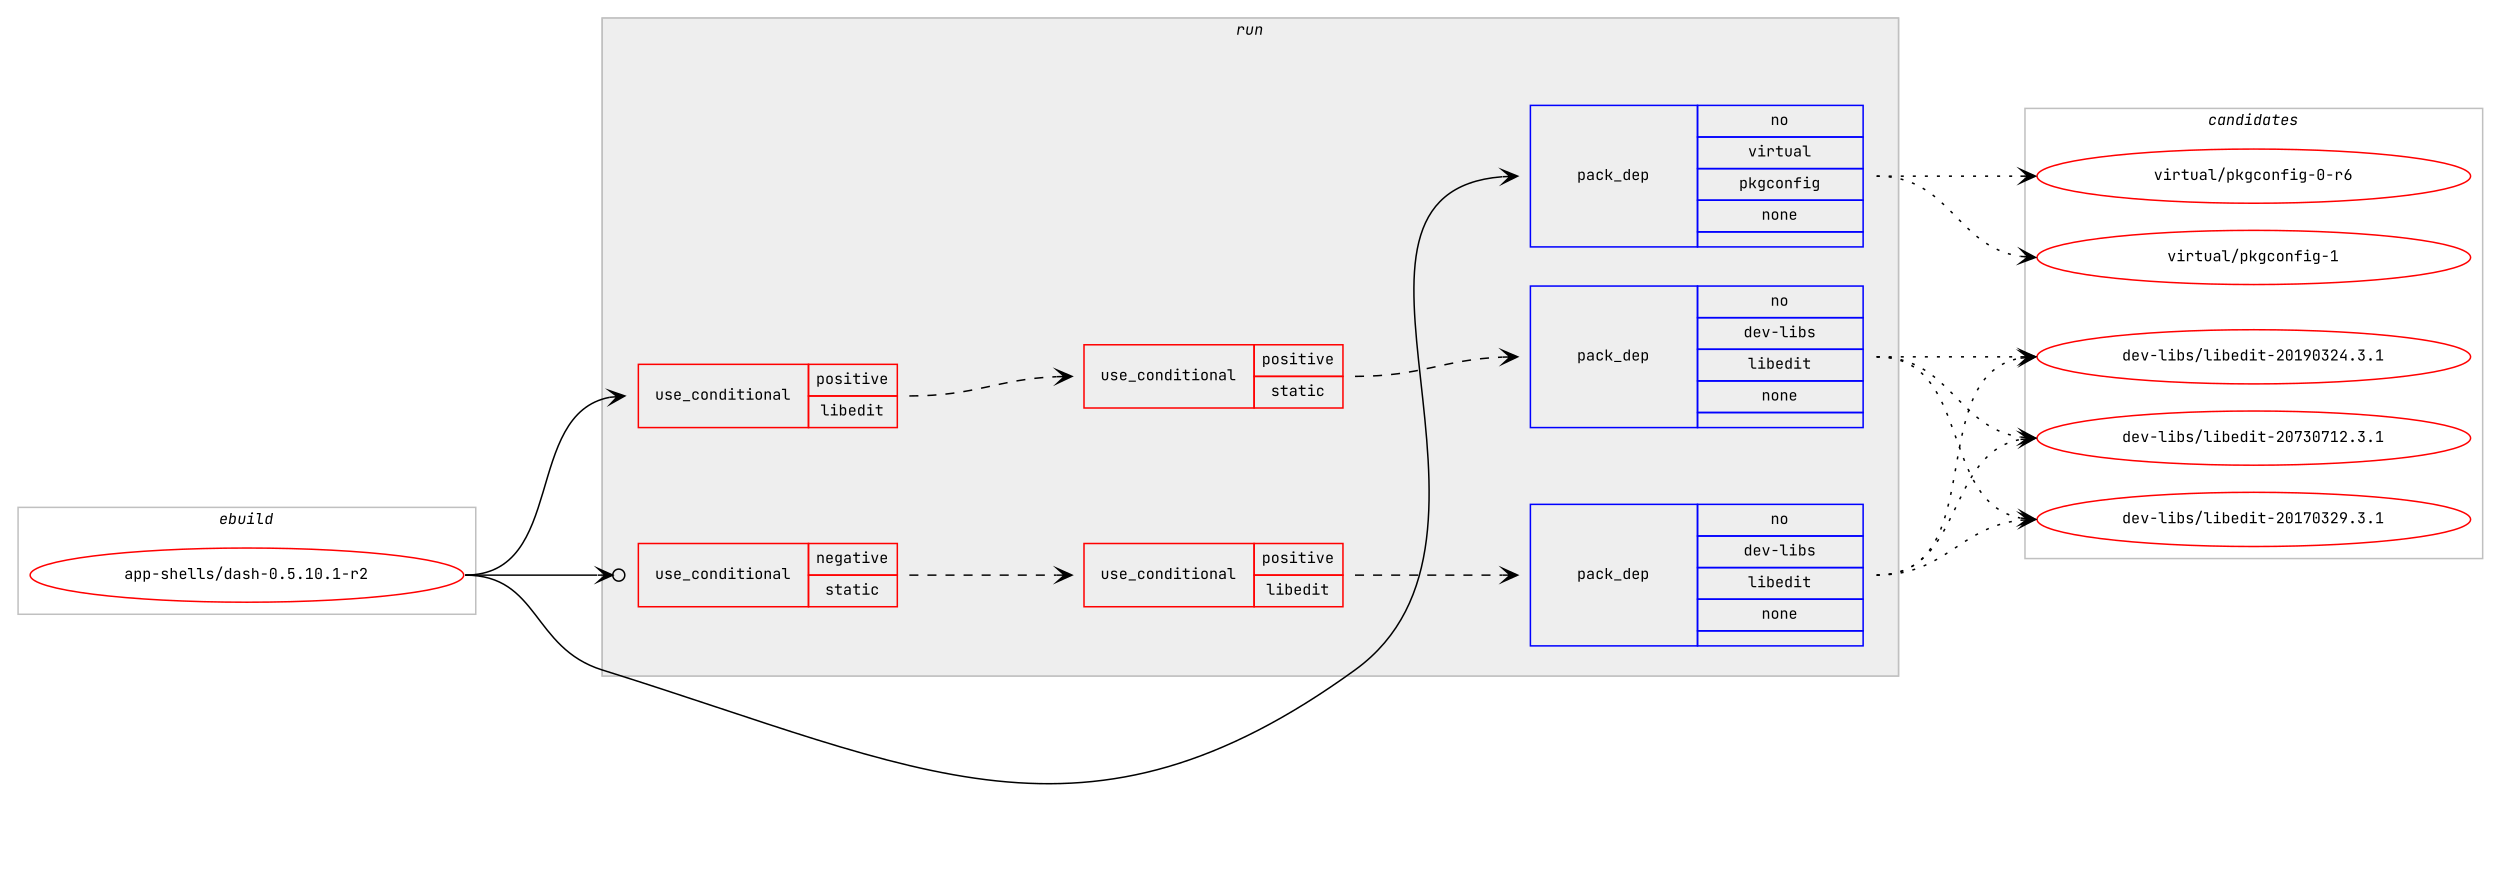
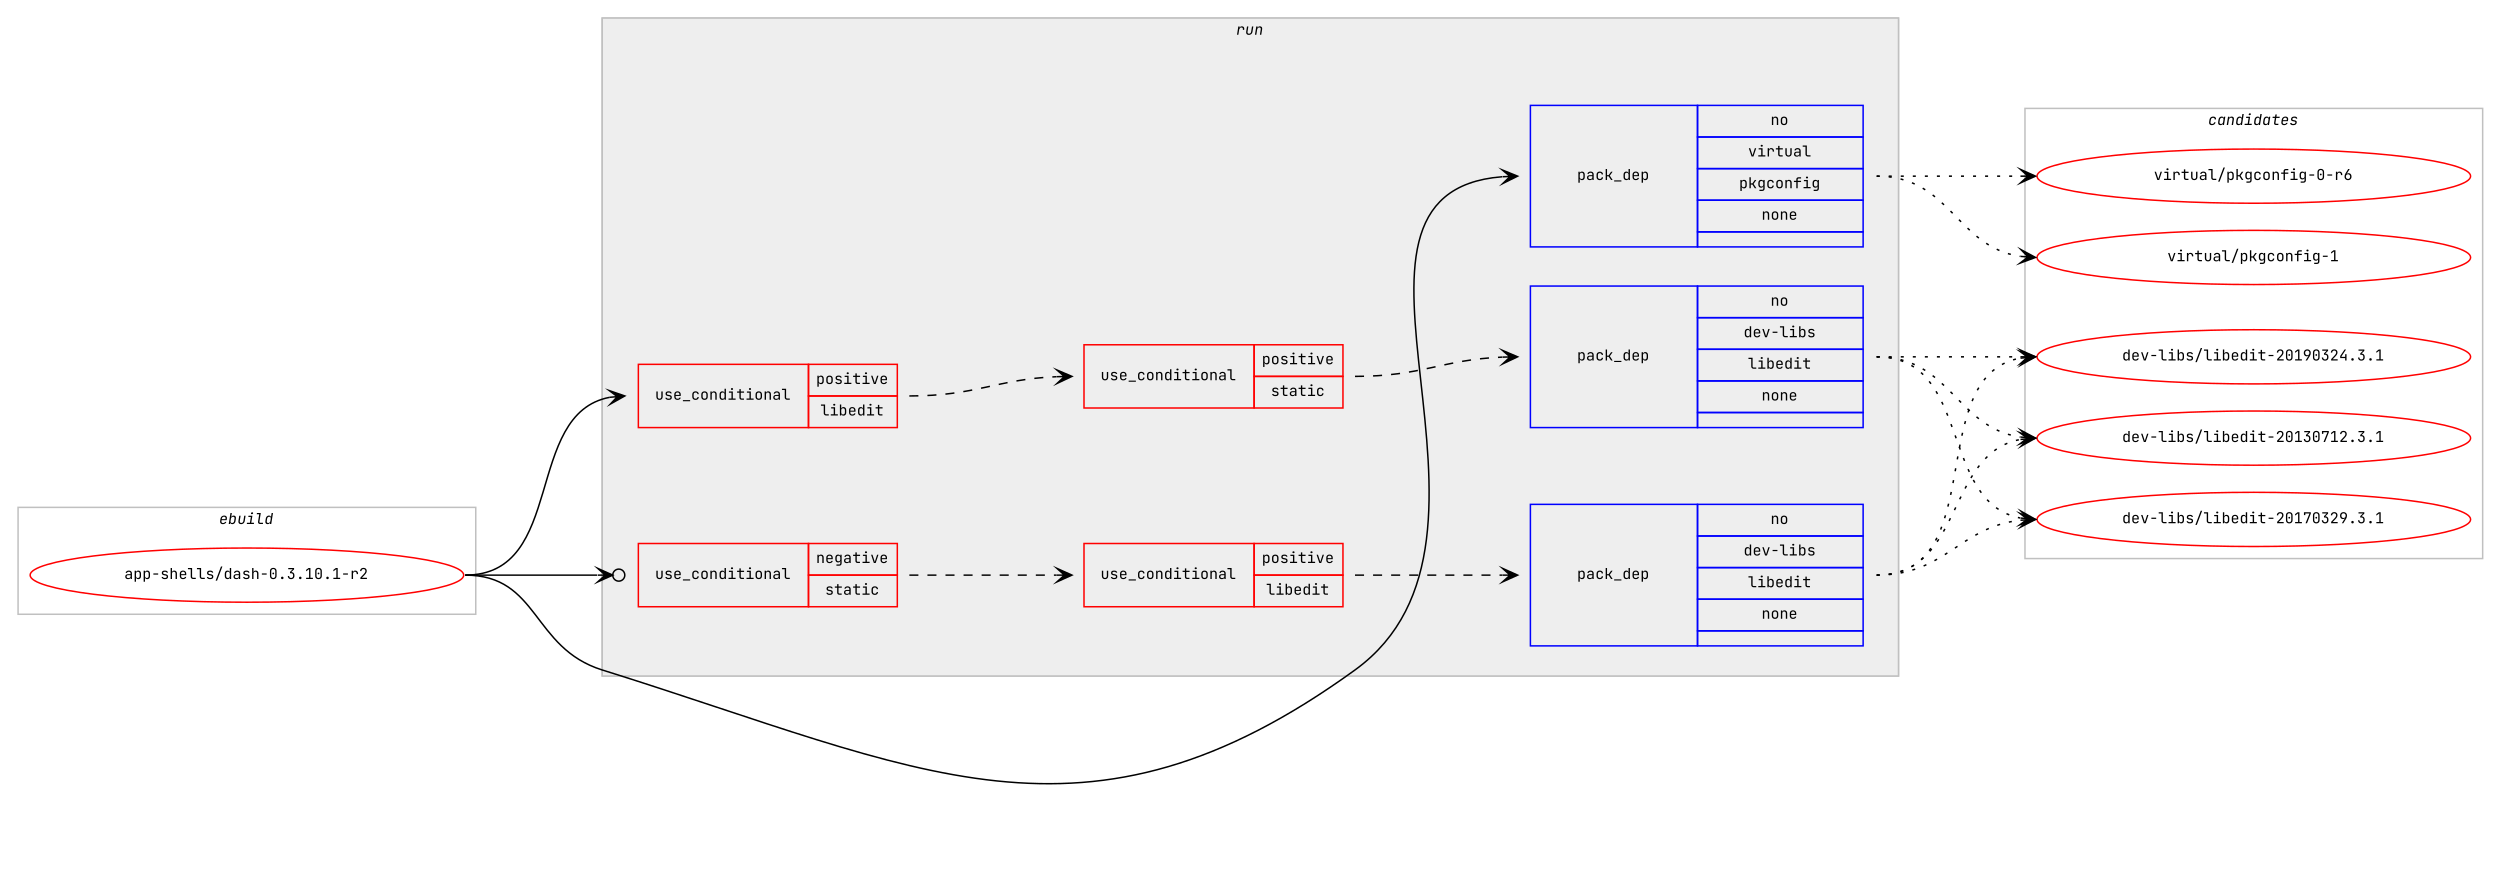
(2254, 438) -> (2254, 438)
(247, 575) -> (247, 575)
